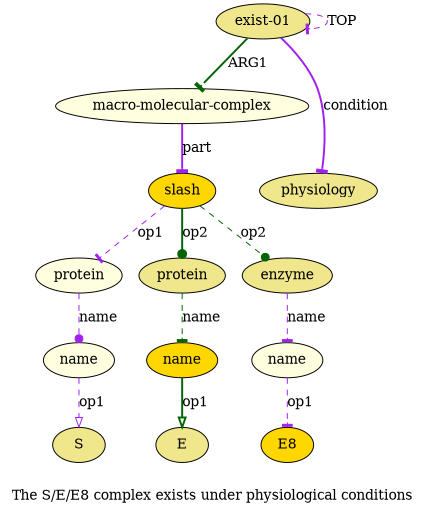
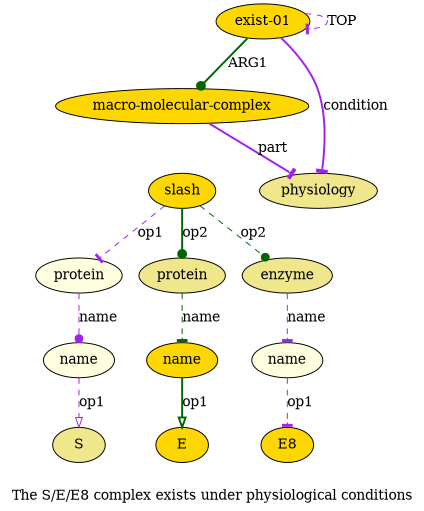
(263, 21) -> (263, 21)
(226, 61) -> (226, 61)
(182, 106) -> (182, 106)
(182, 146) -> (249, 148)
(182, 445) -> (182, 445)
